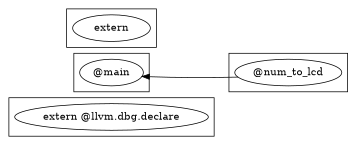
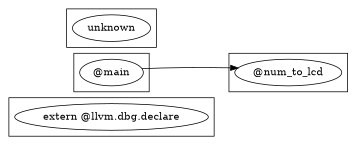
(112, 28) -> (112, 28)
(194, 78) -> (186, 68)
